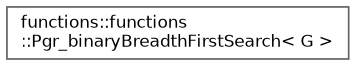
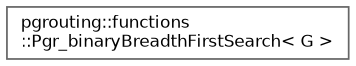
(178, 33) -> (178, 33)
